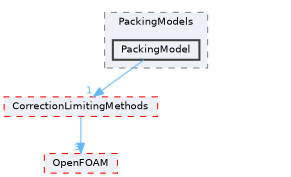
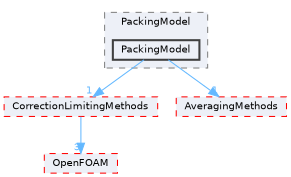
(156, 22) -> (156, 22)
none -> (231, 107)
